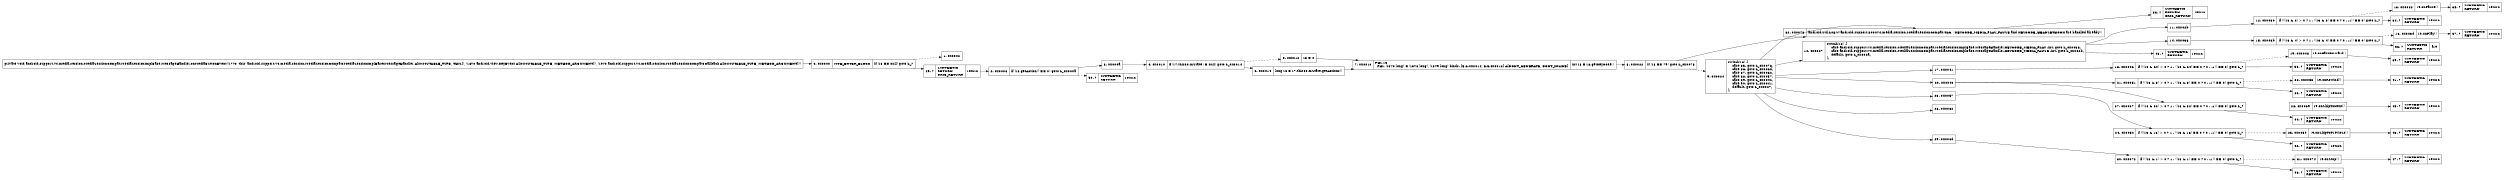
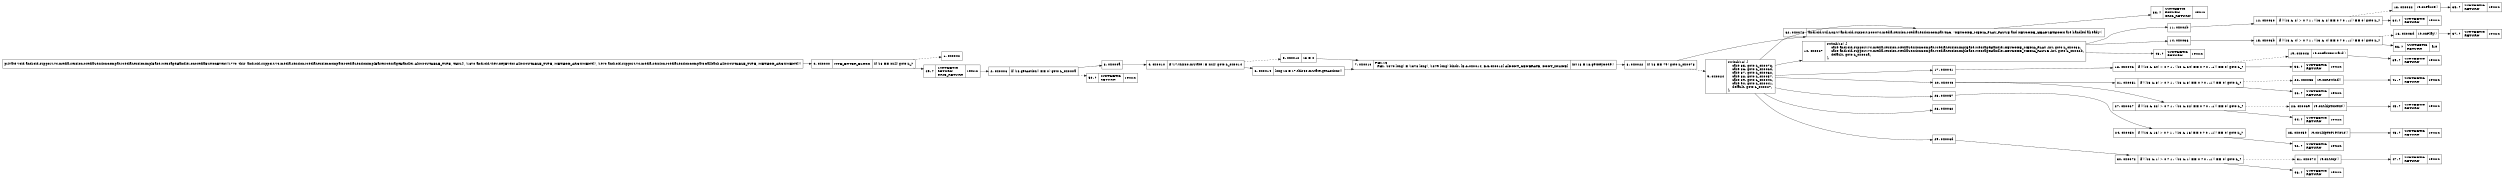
none -> (2266, 106)
(2264, 133) -> none
